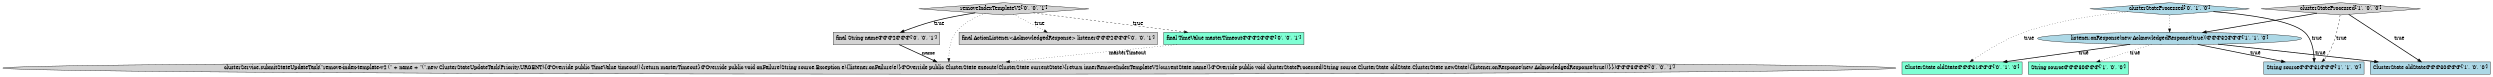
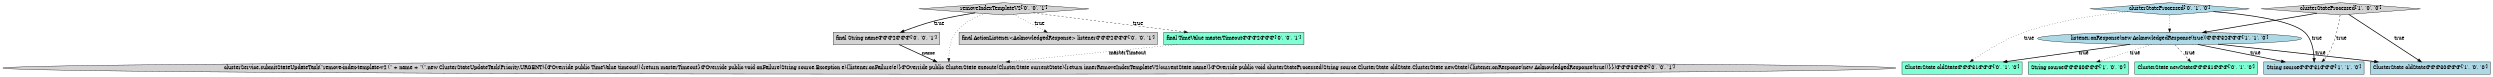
none -> (2196, 68)
